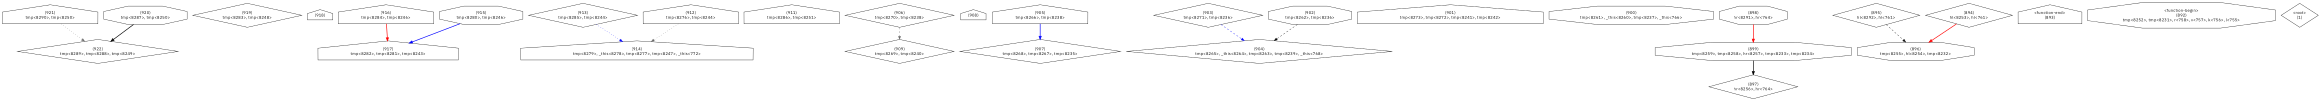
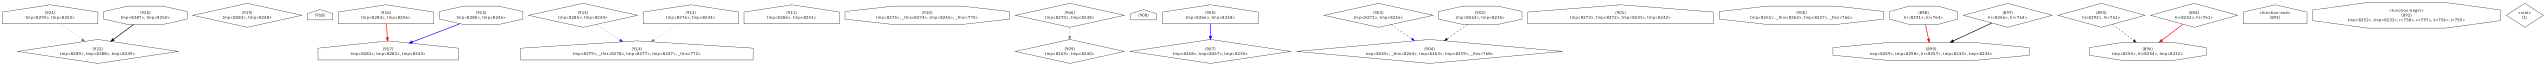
none -> (927, 15)
(1753, 66) -> (1973, 32)
